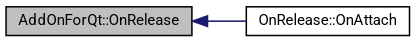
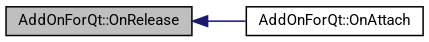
(328, 21) -> (335, 21)
